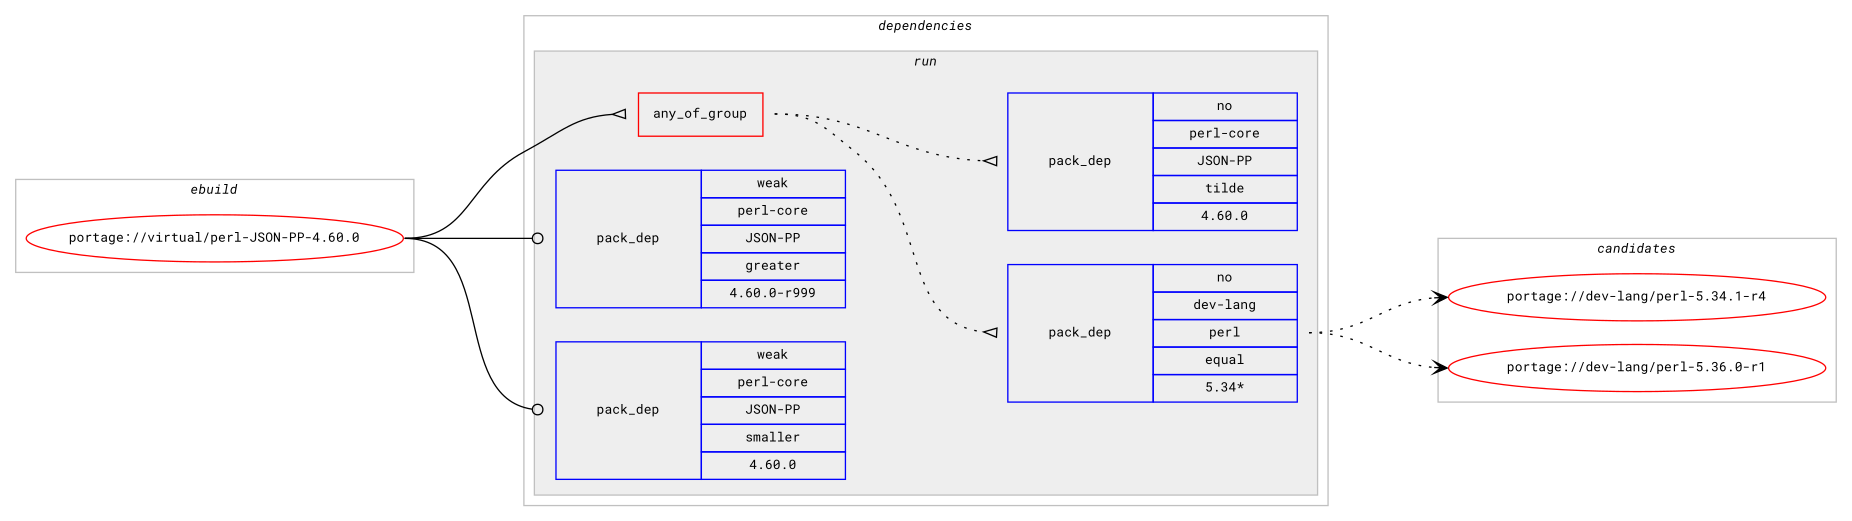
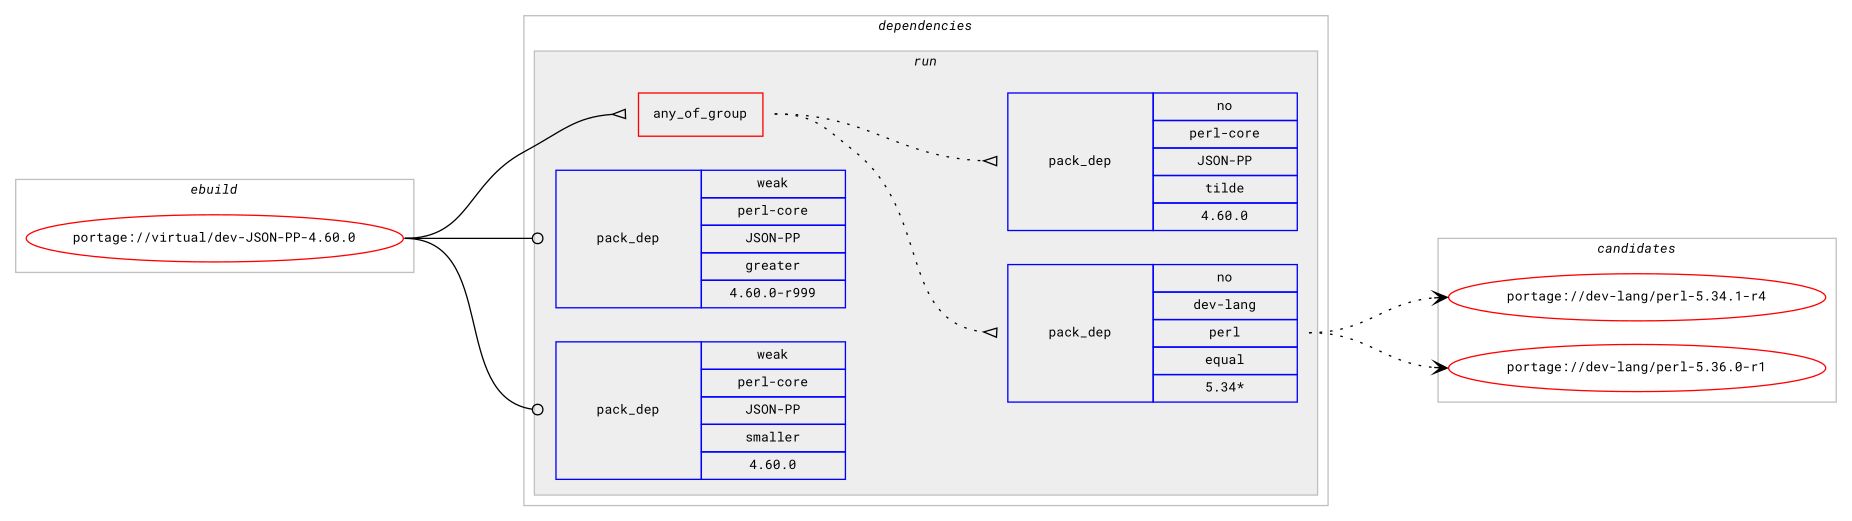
(215, 238) -> (215, 238)
